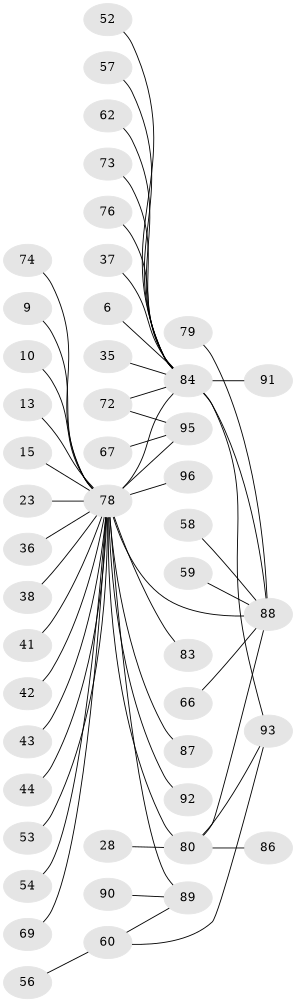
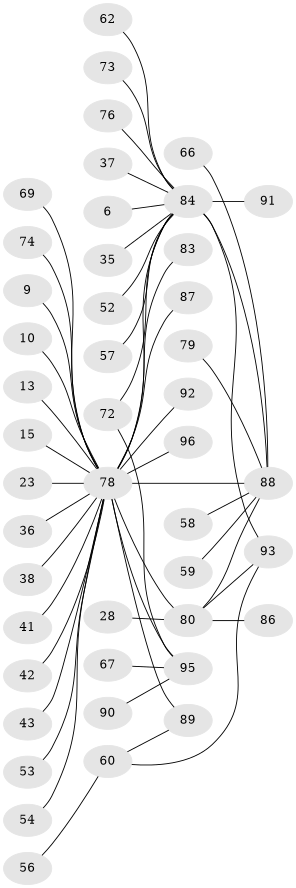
(28, 790) -> none
(148, 896) -> (148, 691)
